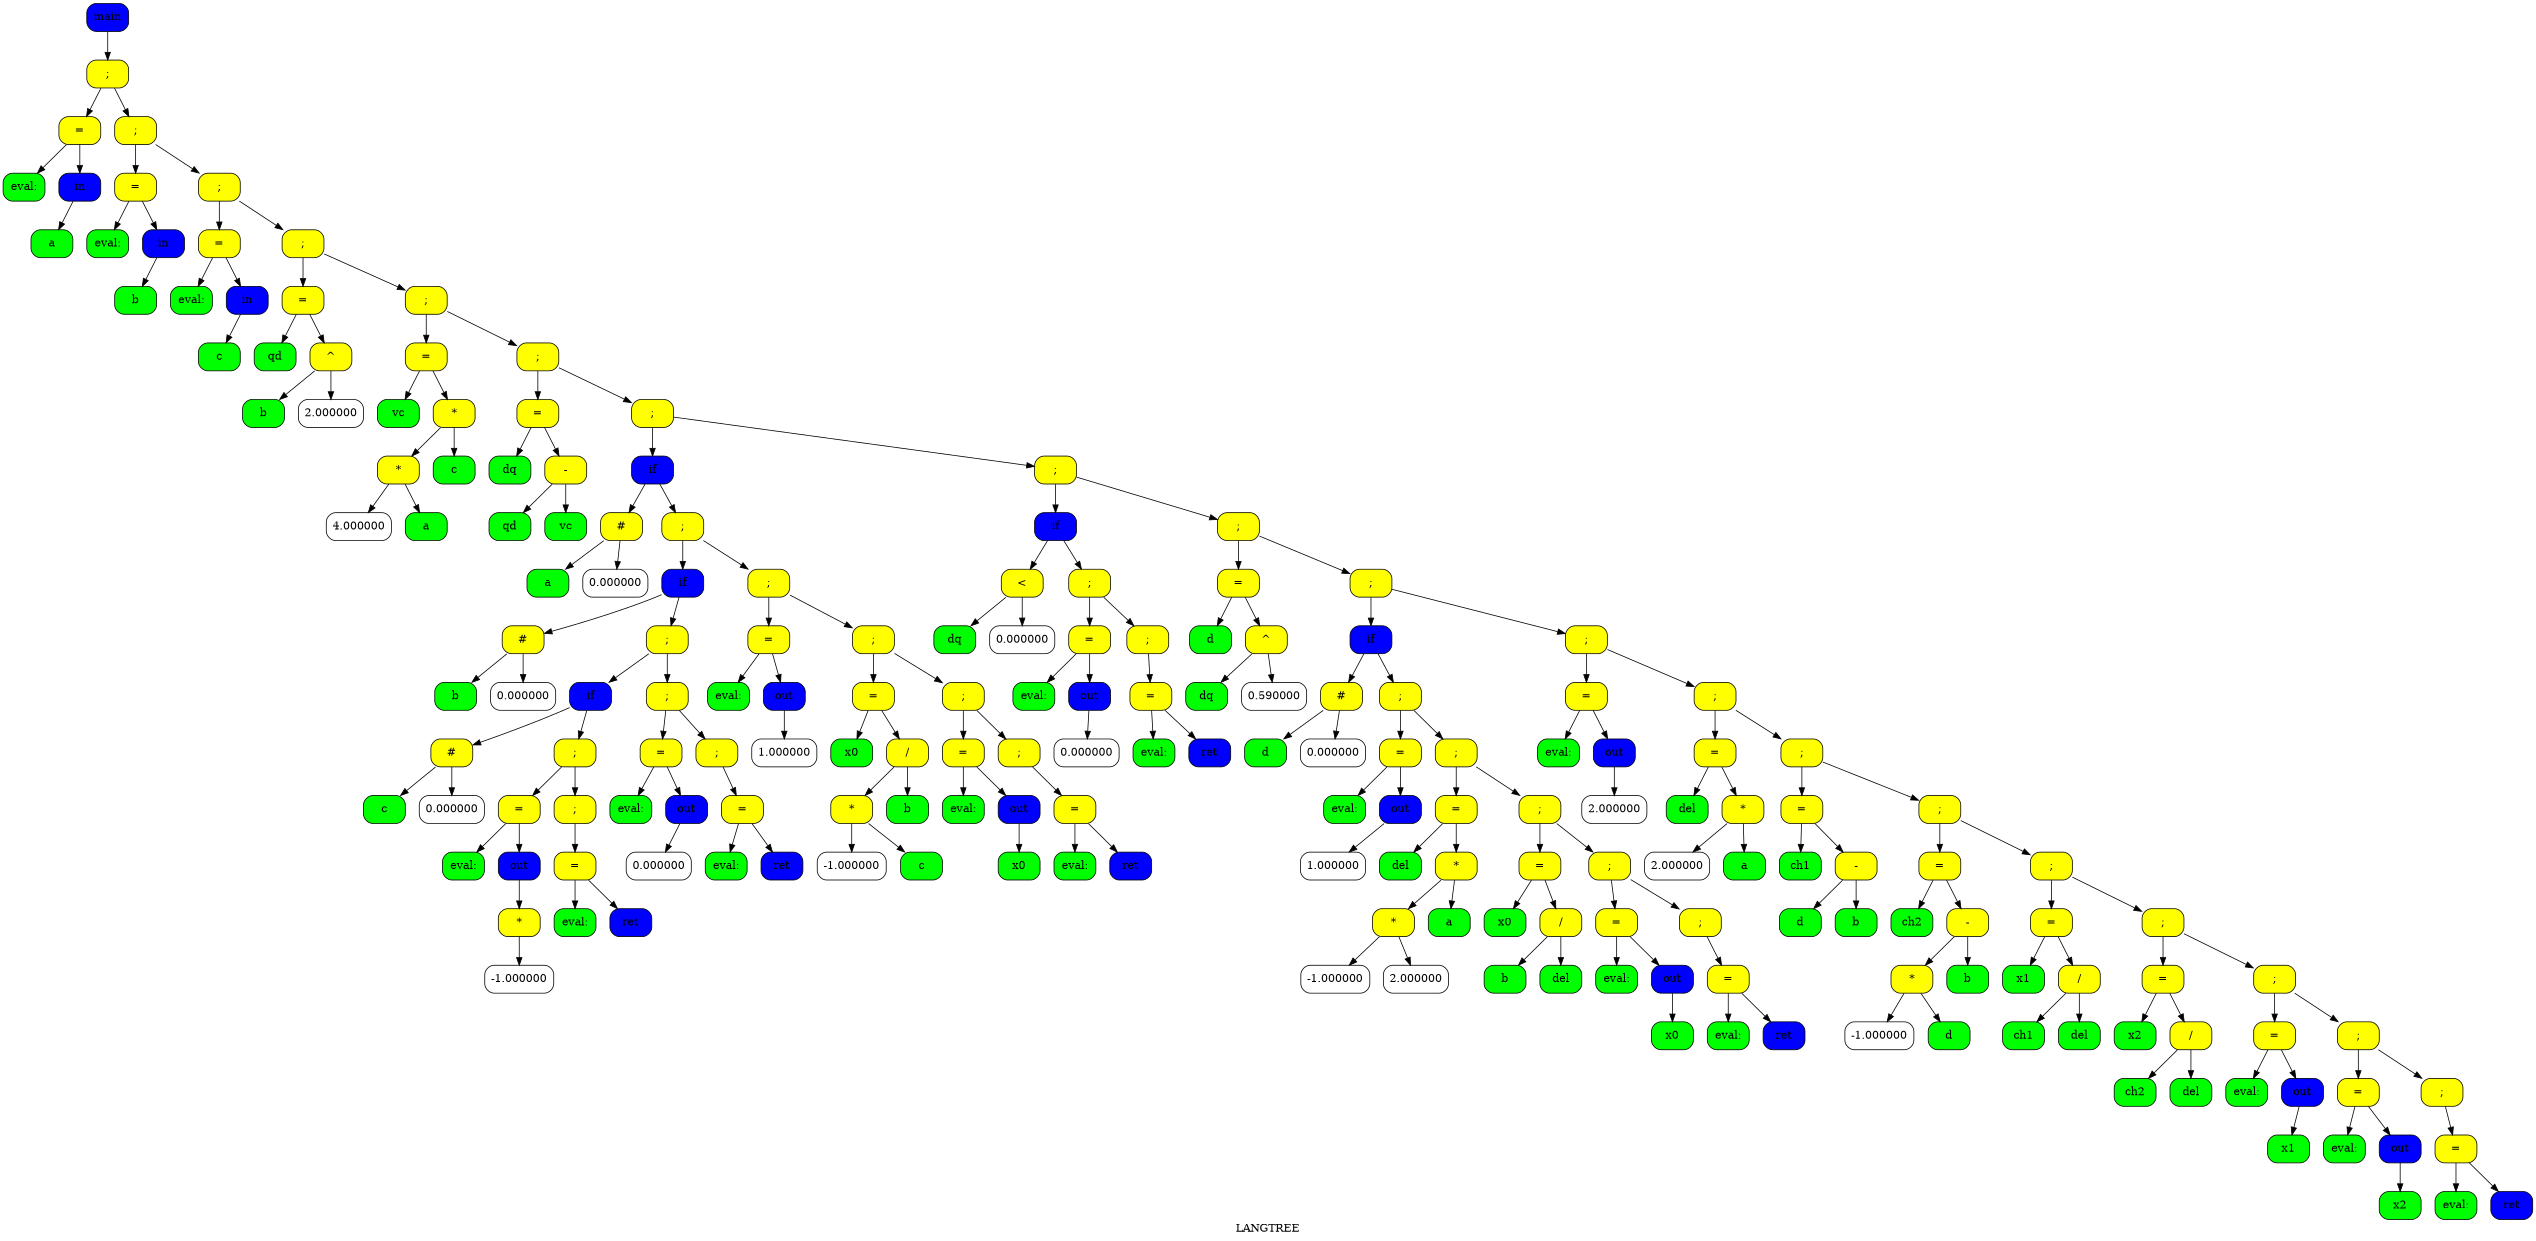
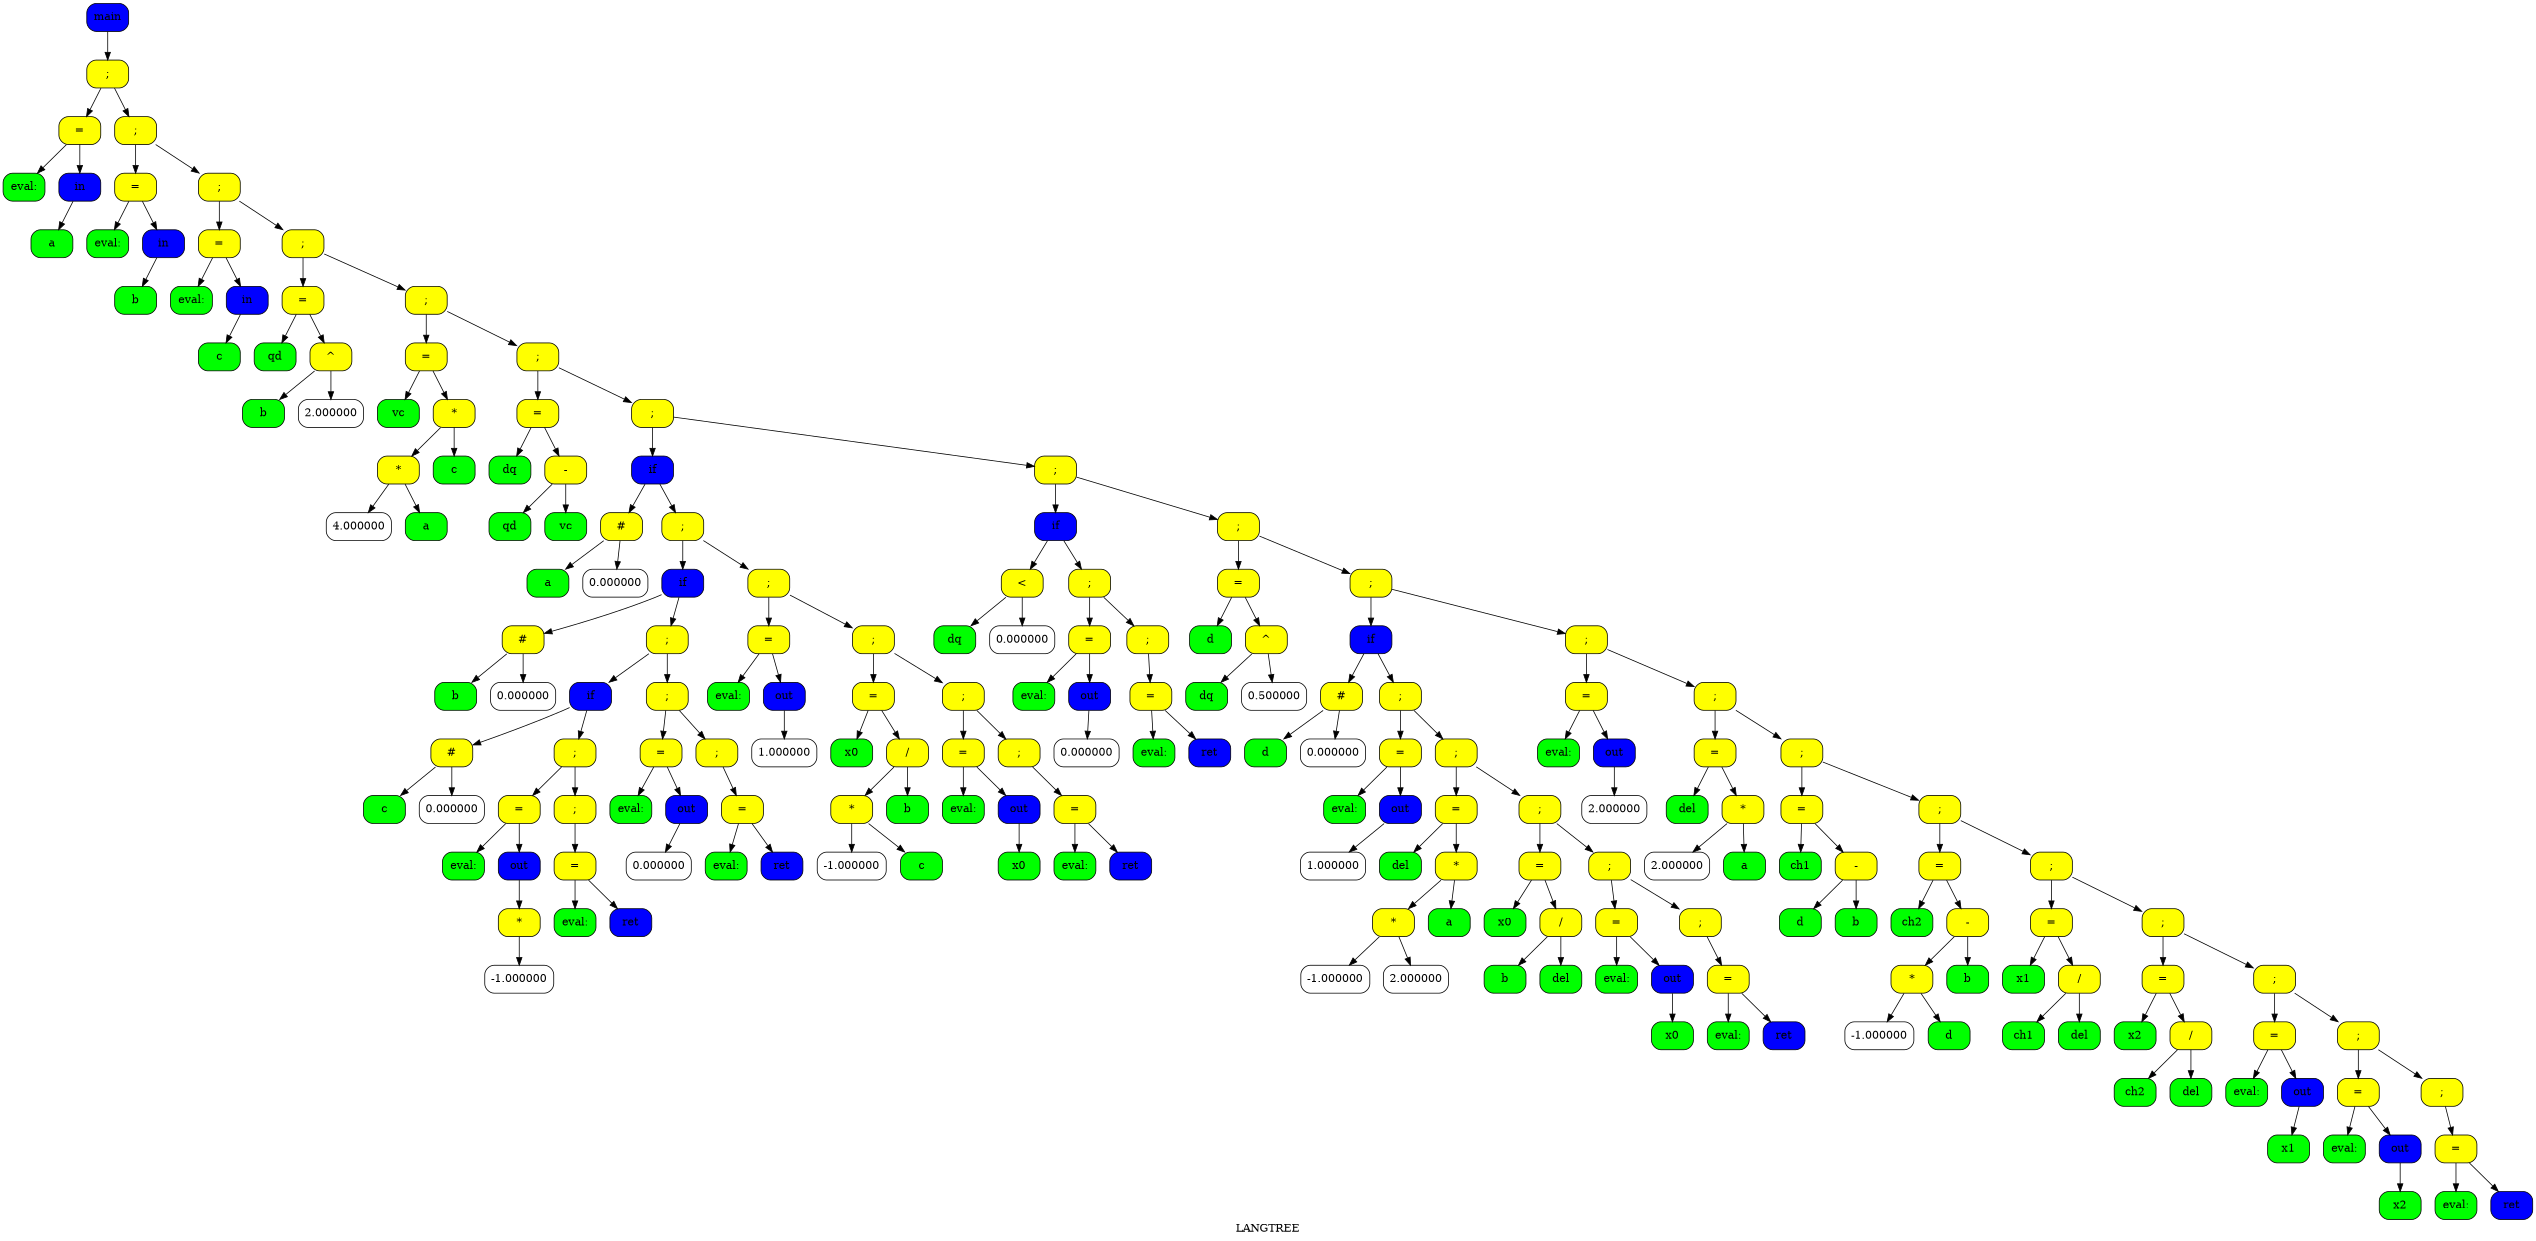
(1274, 696) -> (1274, 696)
